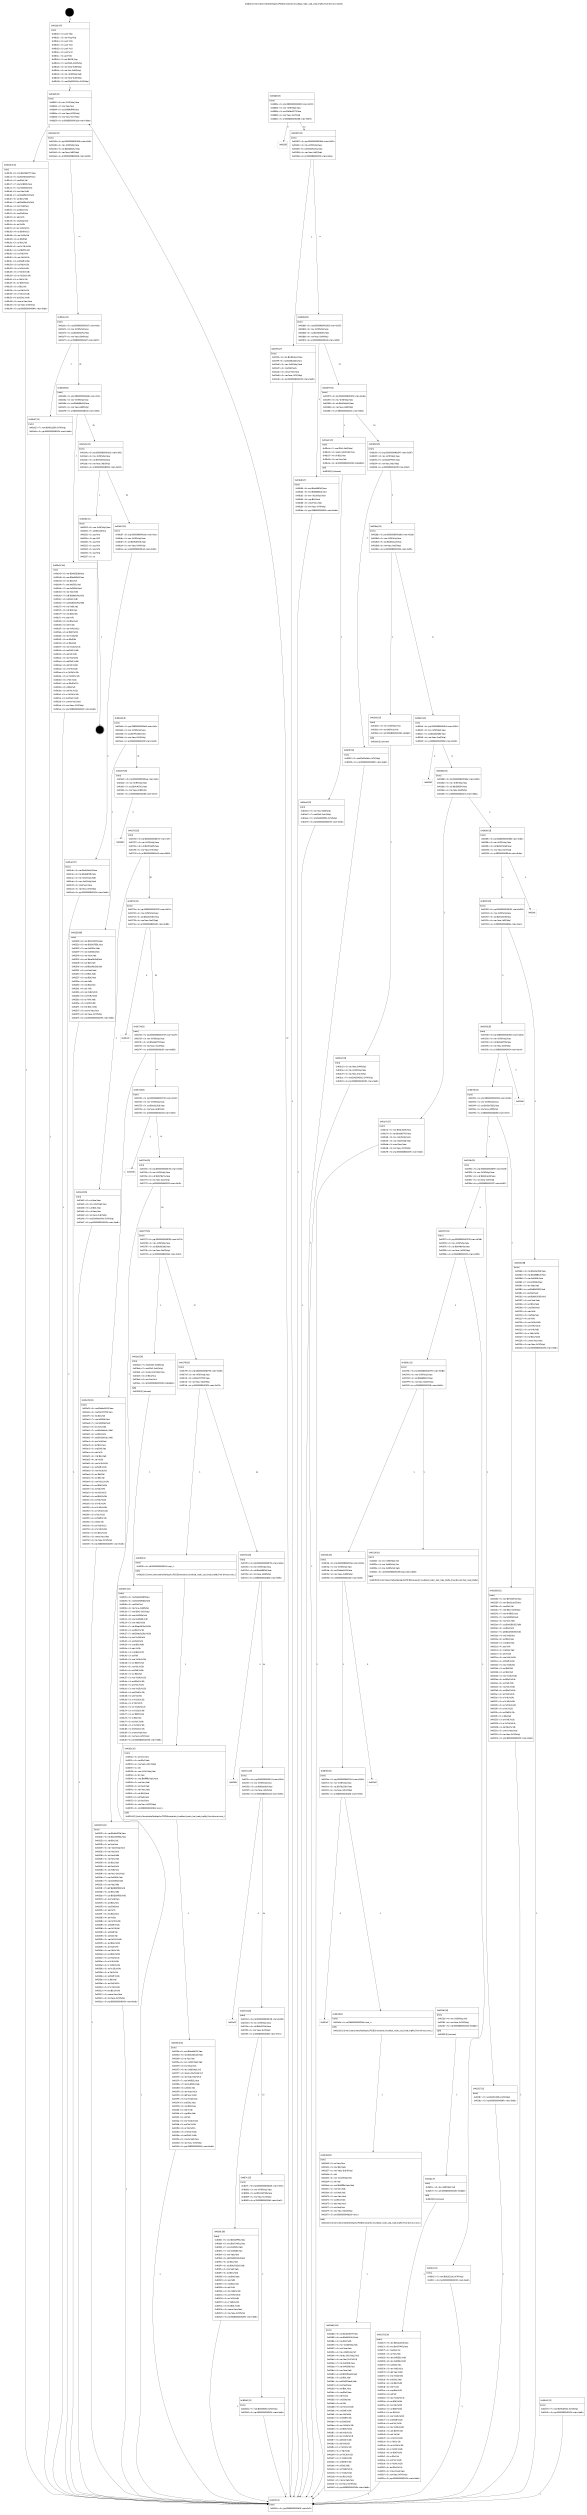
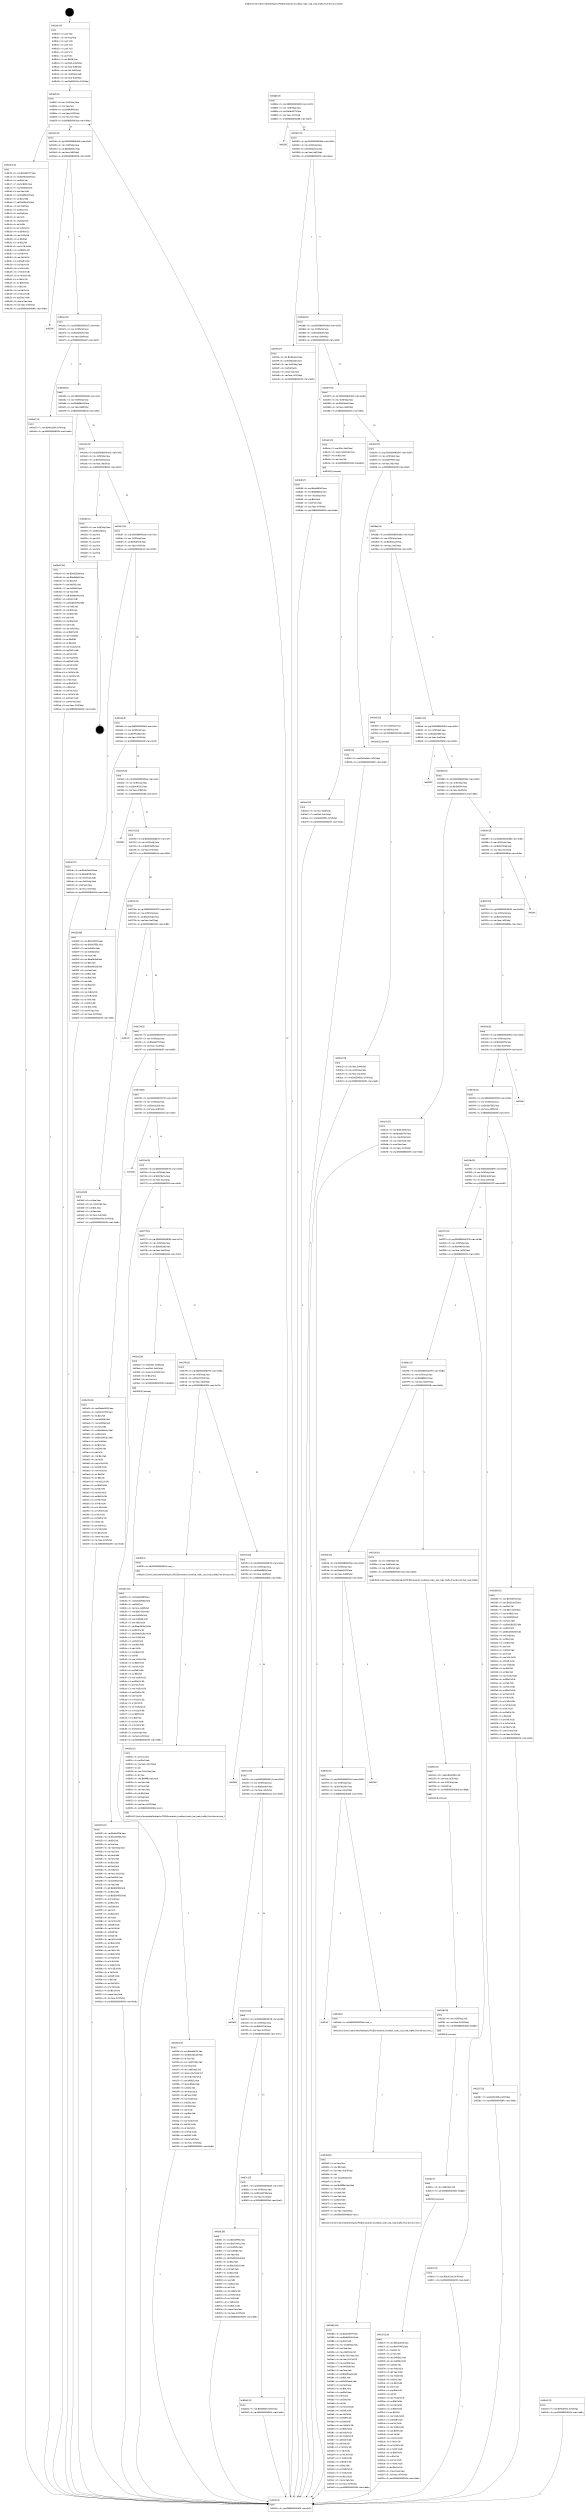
none -> (70, 127)
none -> (49, 329)
none -> (136, 633)
none -> (143, 812)
(536, 1306) -> none
none -> (448, 1783)
